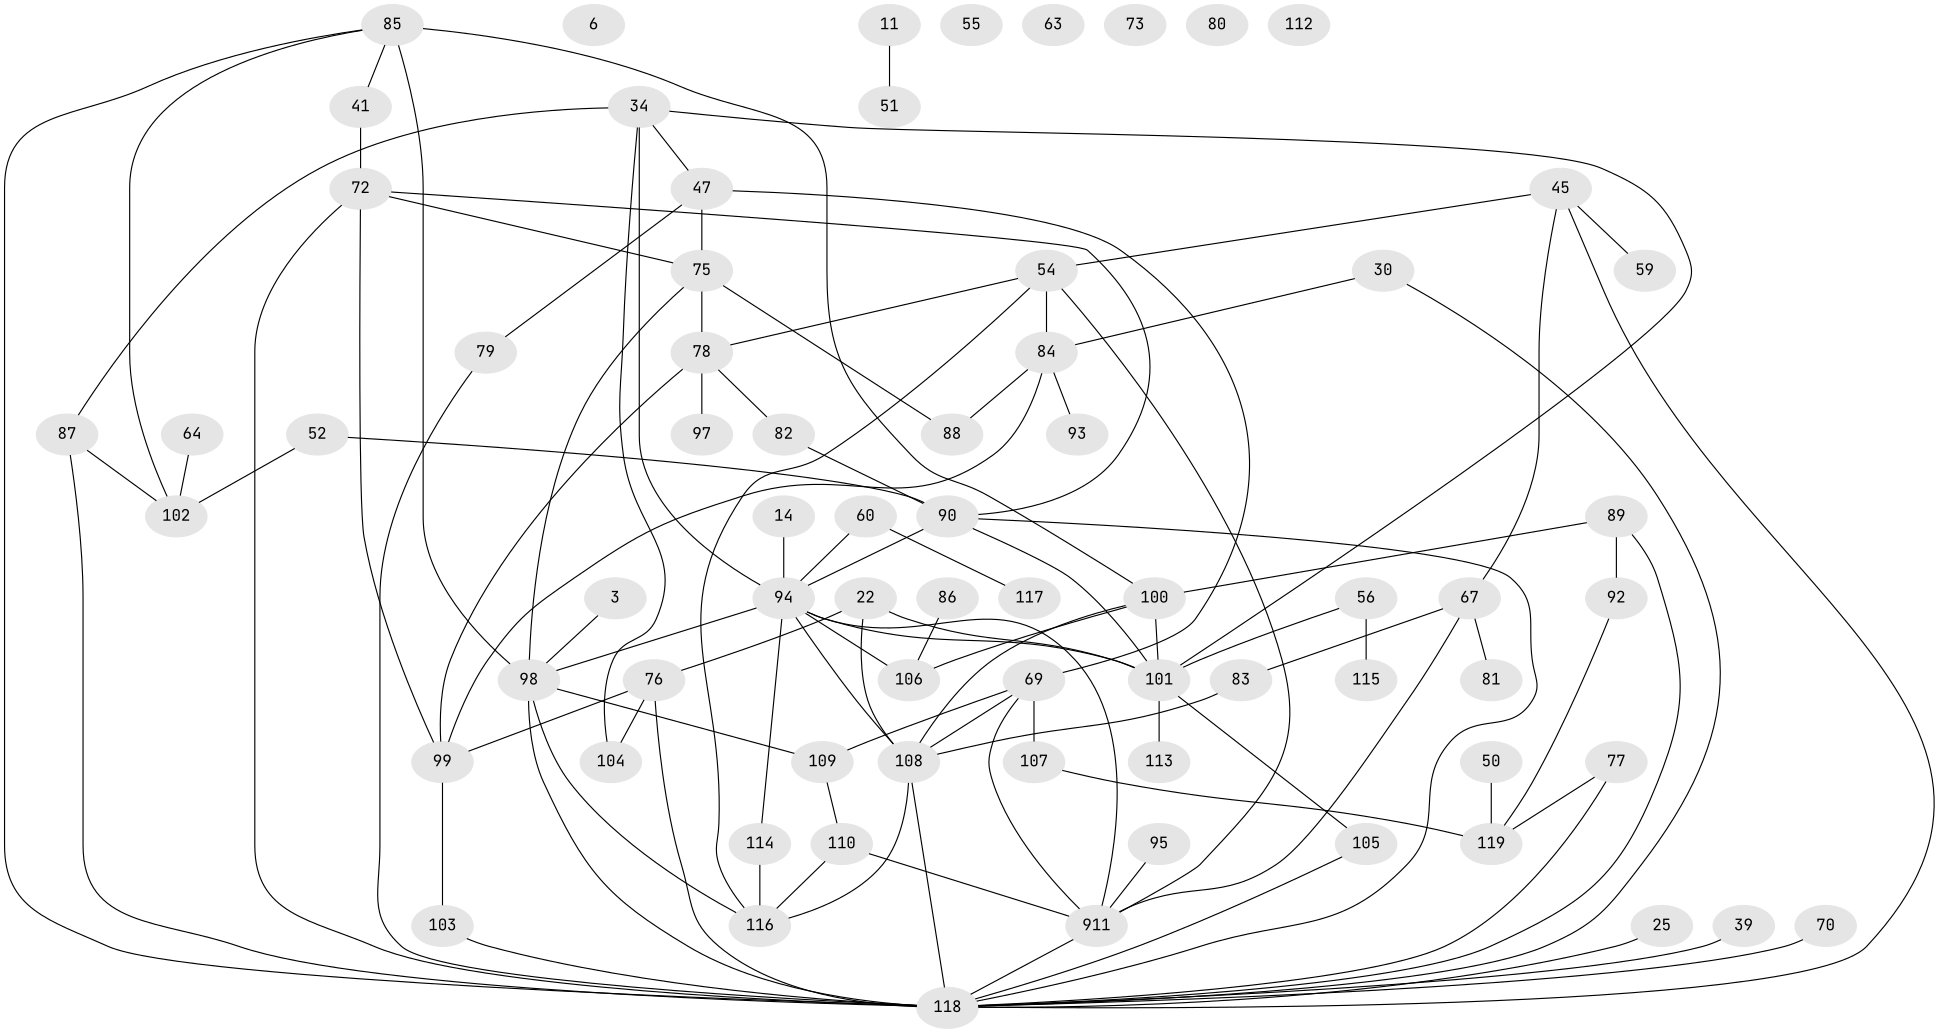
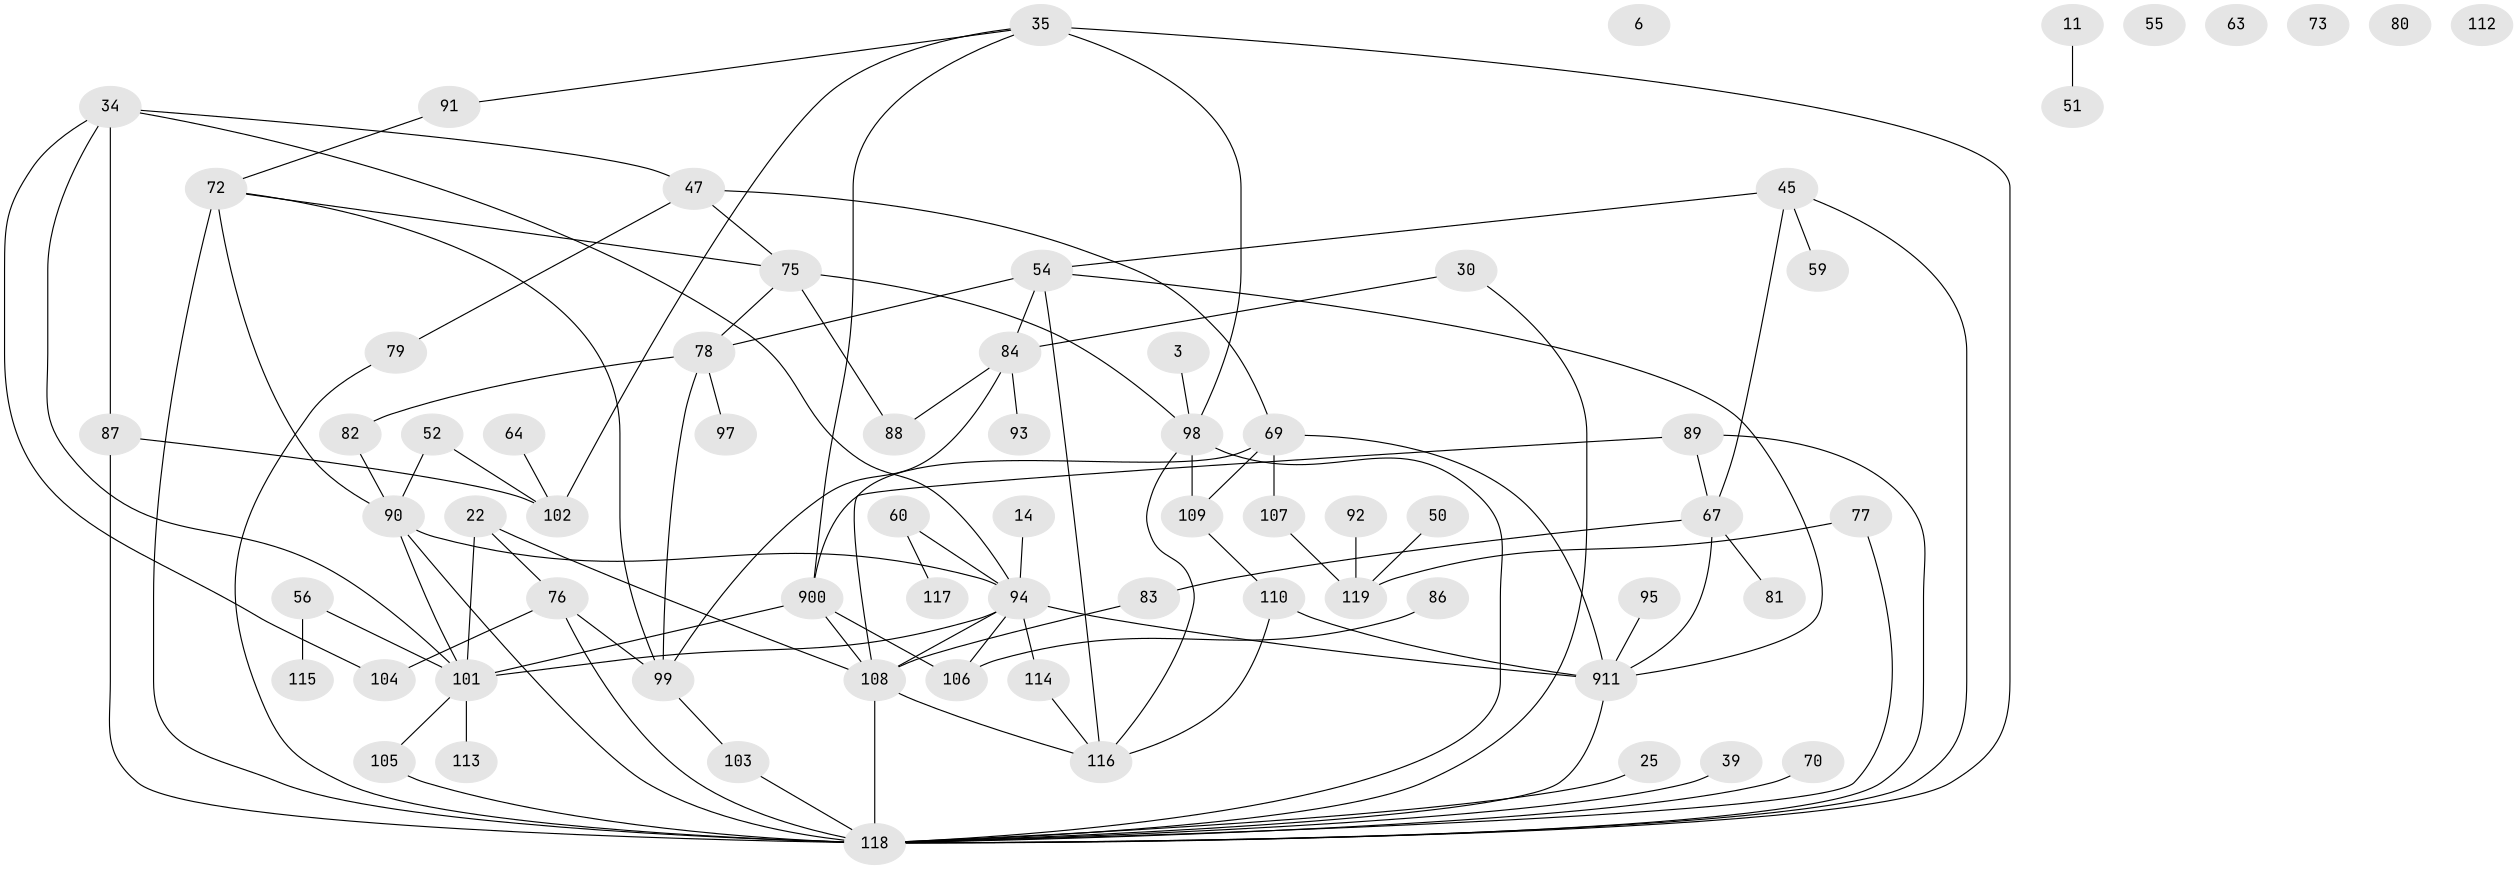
(392, 25) -> (1041, 25)
(361, 107) -> (449, 107)
(1616, 557) -> (1702, 475)
(1155, 598) -> (812, 598)
(656, 639) -> none
